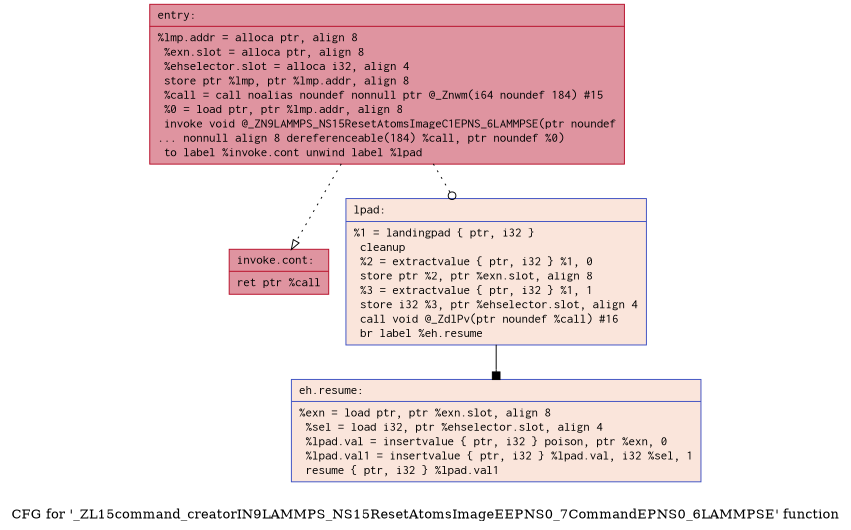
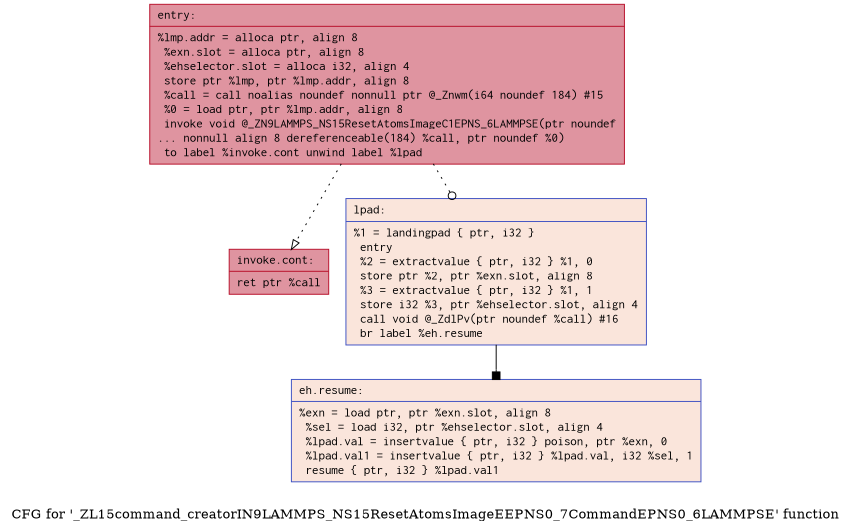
(380, 247) -> (373, 247)
